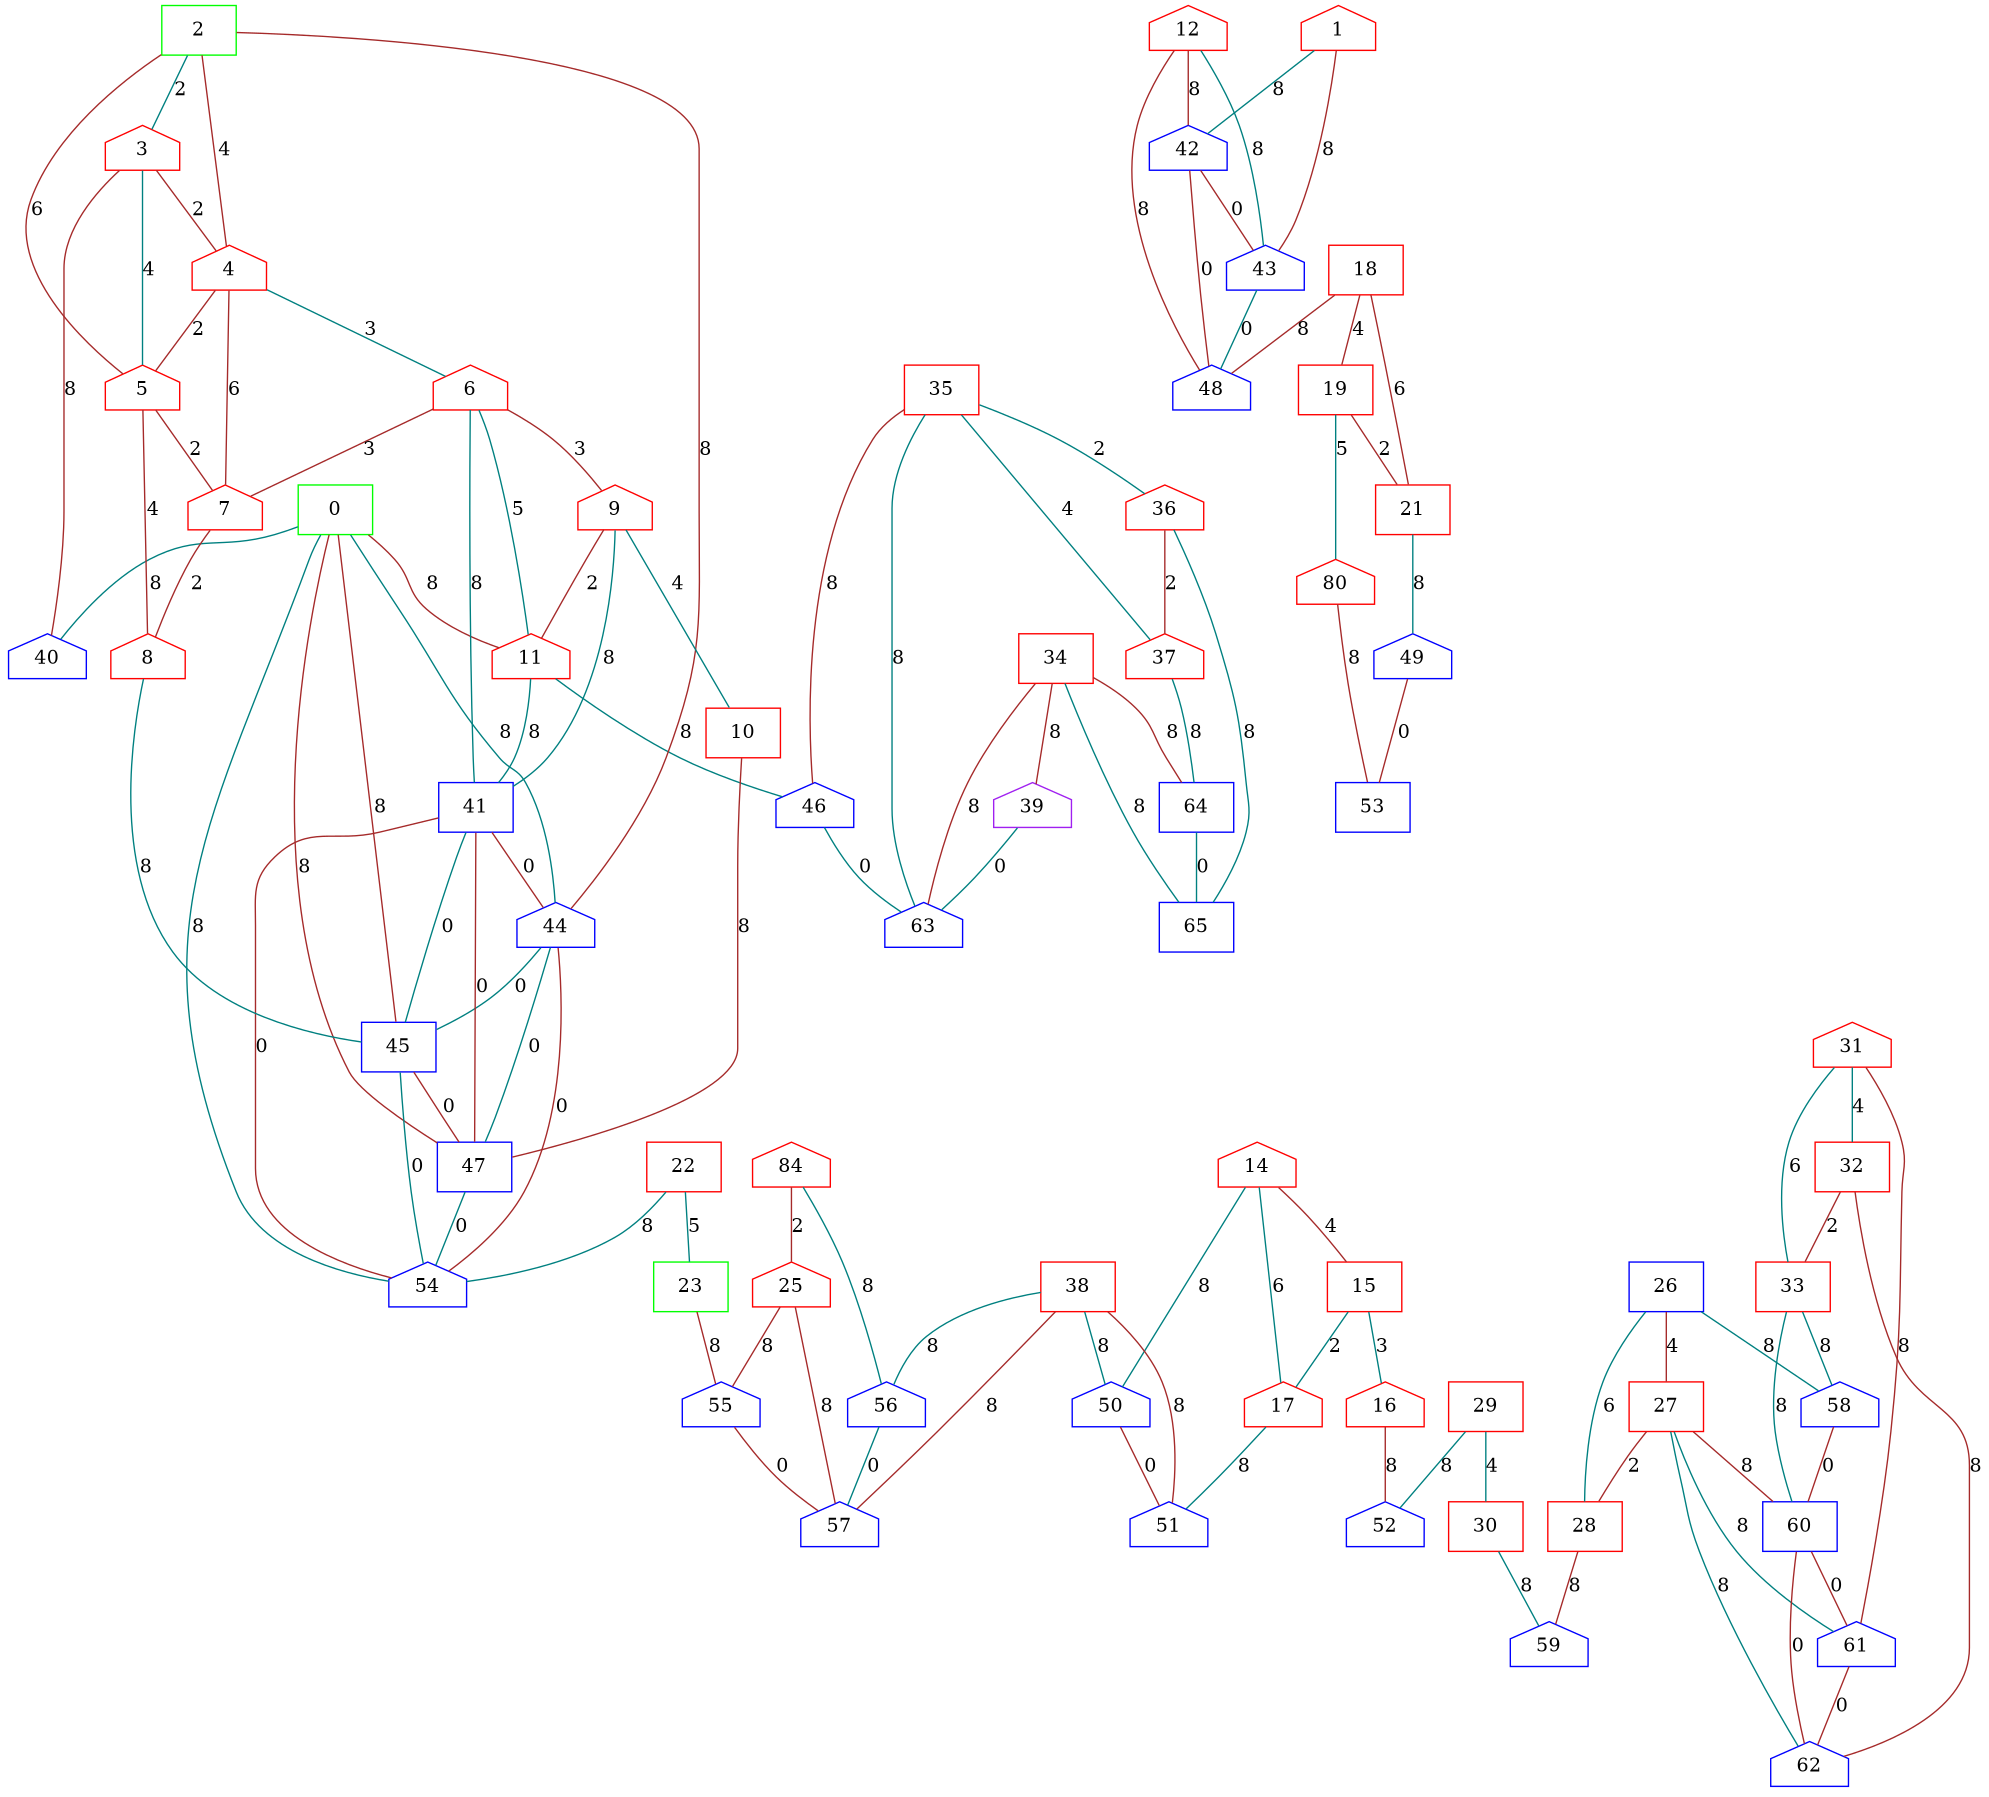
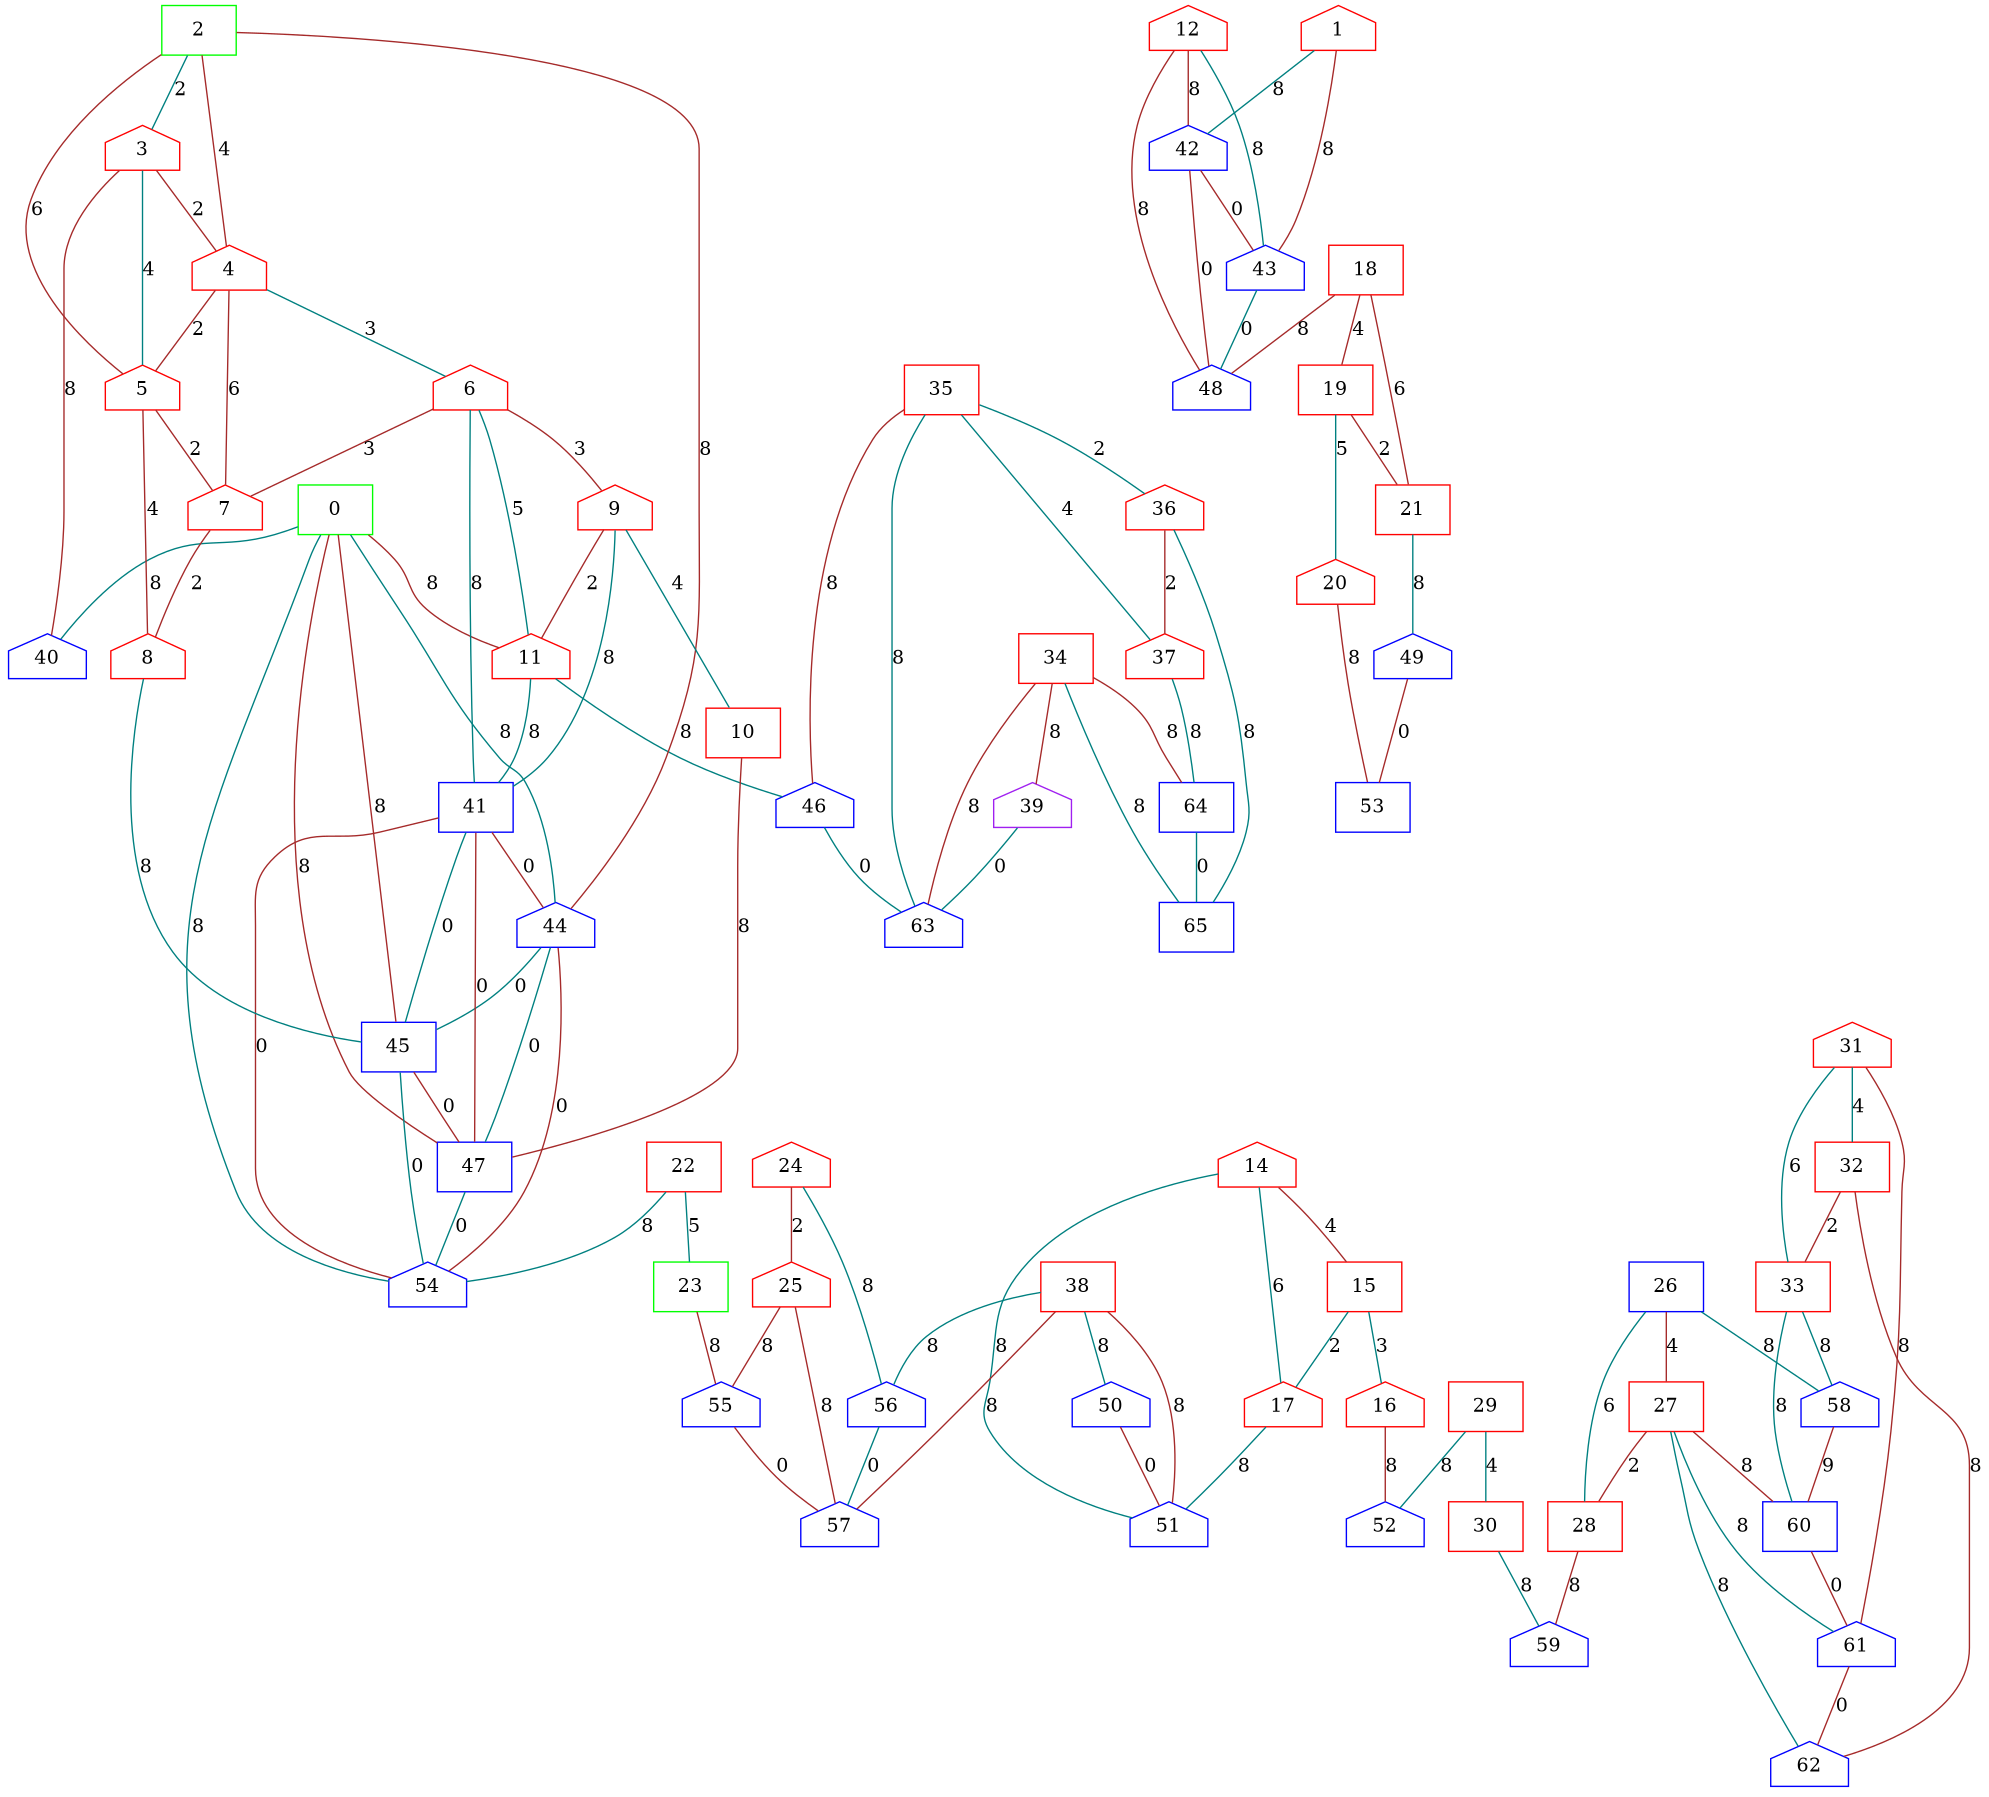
(1336, 584) -> (1336, 584)
(791, 1167) -> (791, 1167)
(1184, 1287) -> (997, 1323)
(1829, 1467) -> (1829, 1467)
(1790, 1648) -> none
